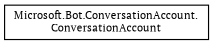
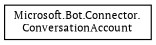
(107, 22) -> (78, 22)
